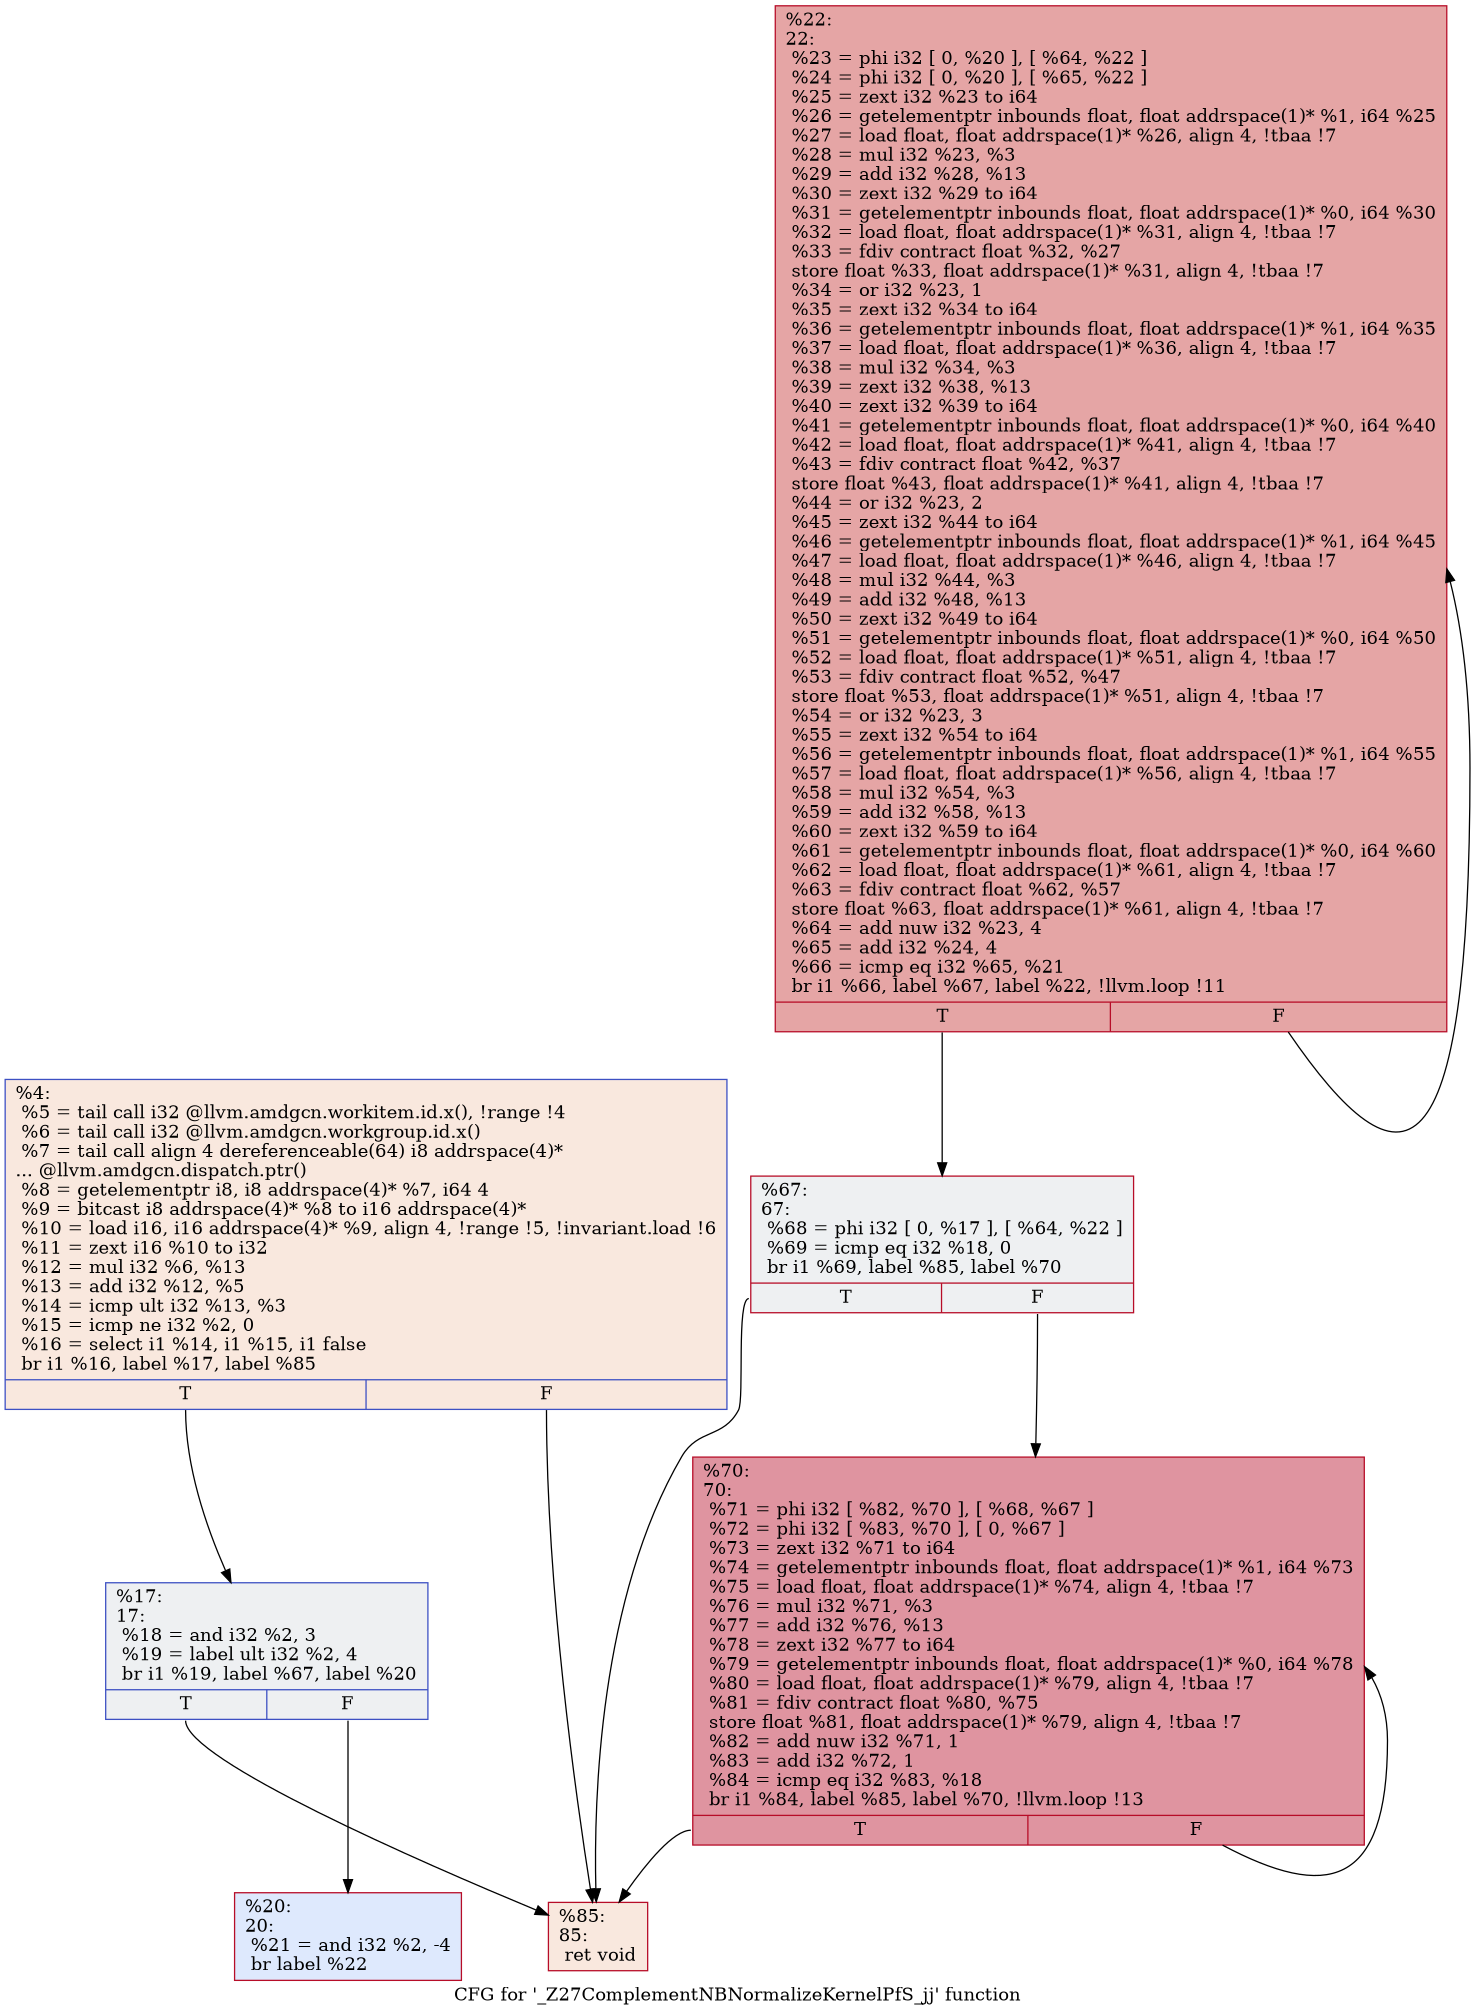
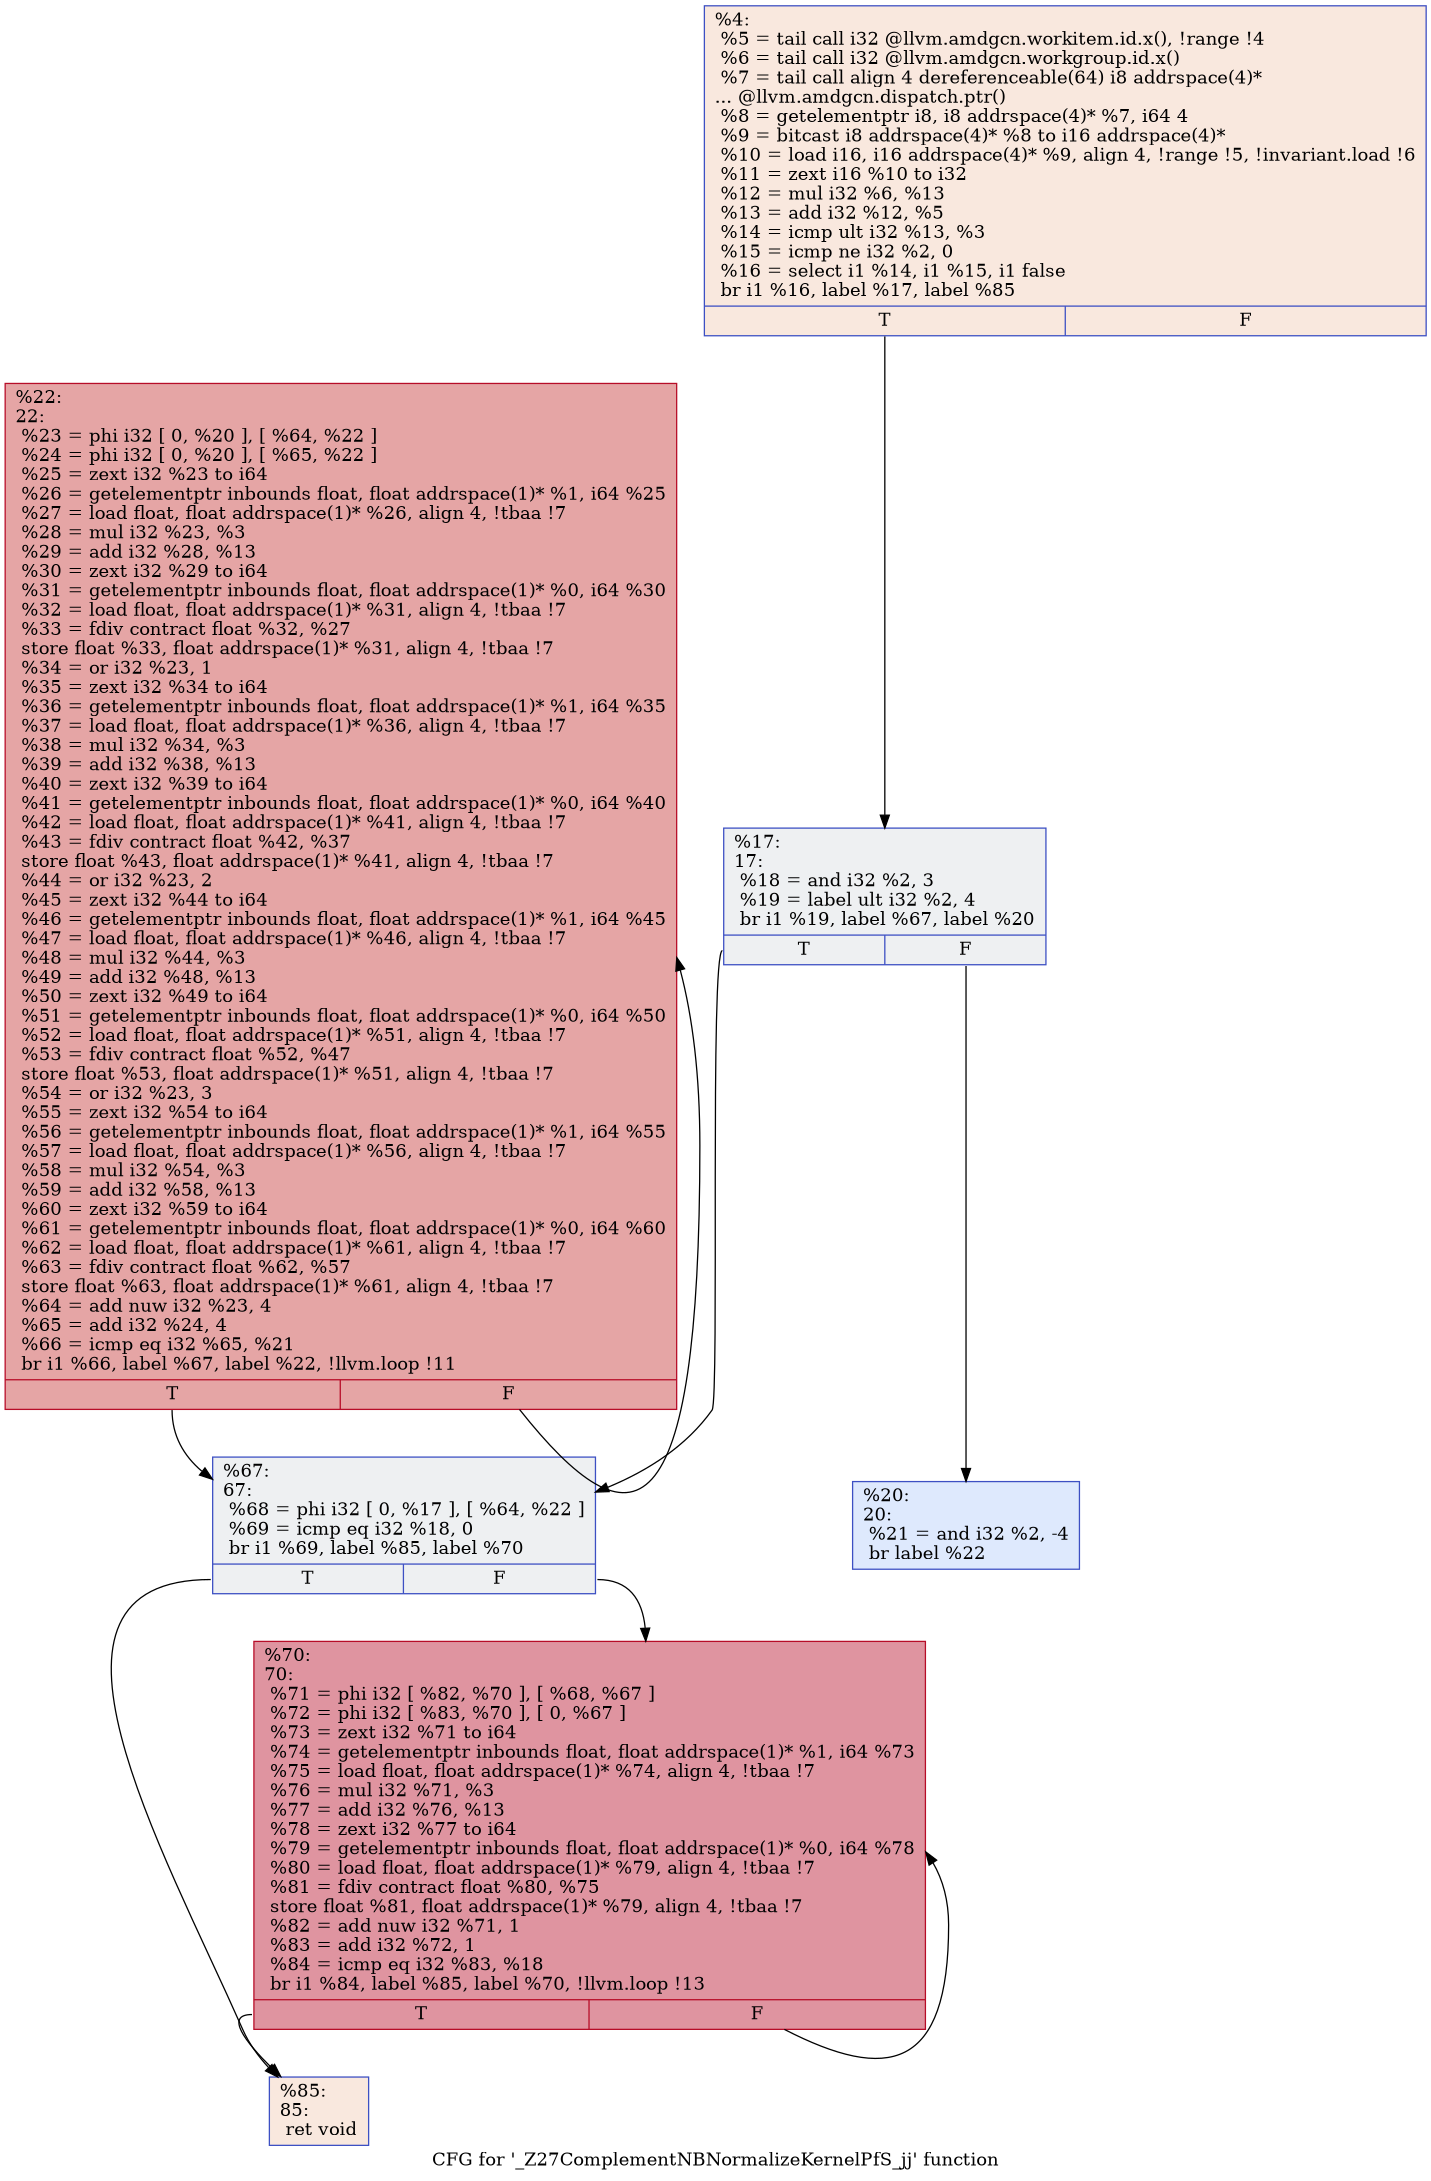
(909, 387) -> (136, 765)
(942, 1244) -> (404, 1525)
(560, 1650) -> none
(361, 1833) -> (715, 1246)
(348, 1937) -> (966, 1525)
(598, 1937) -> (319, 2111)
